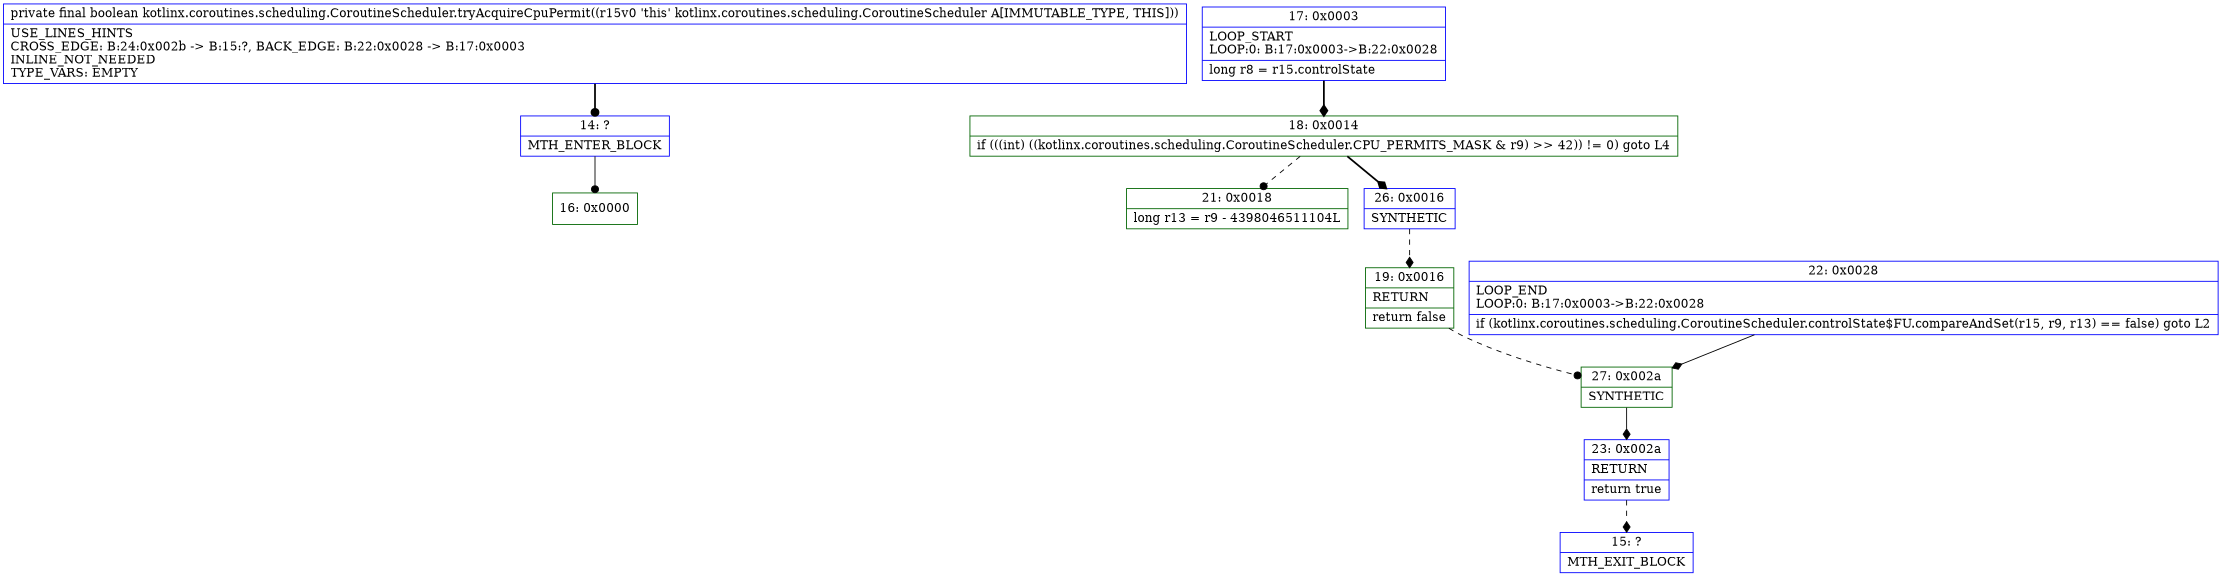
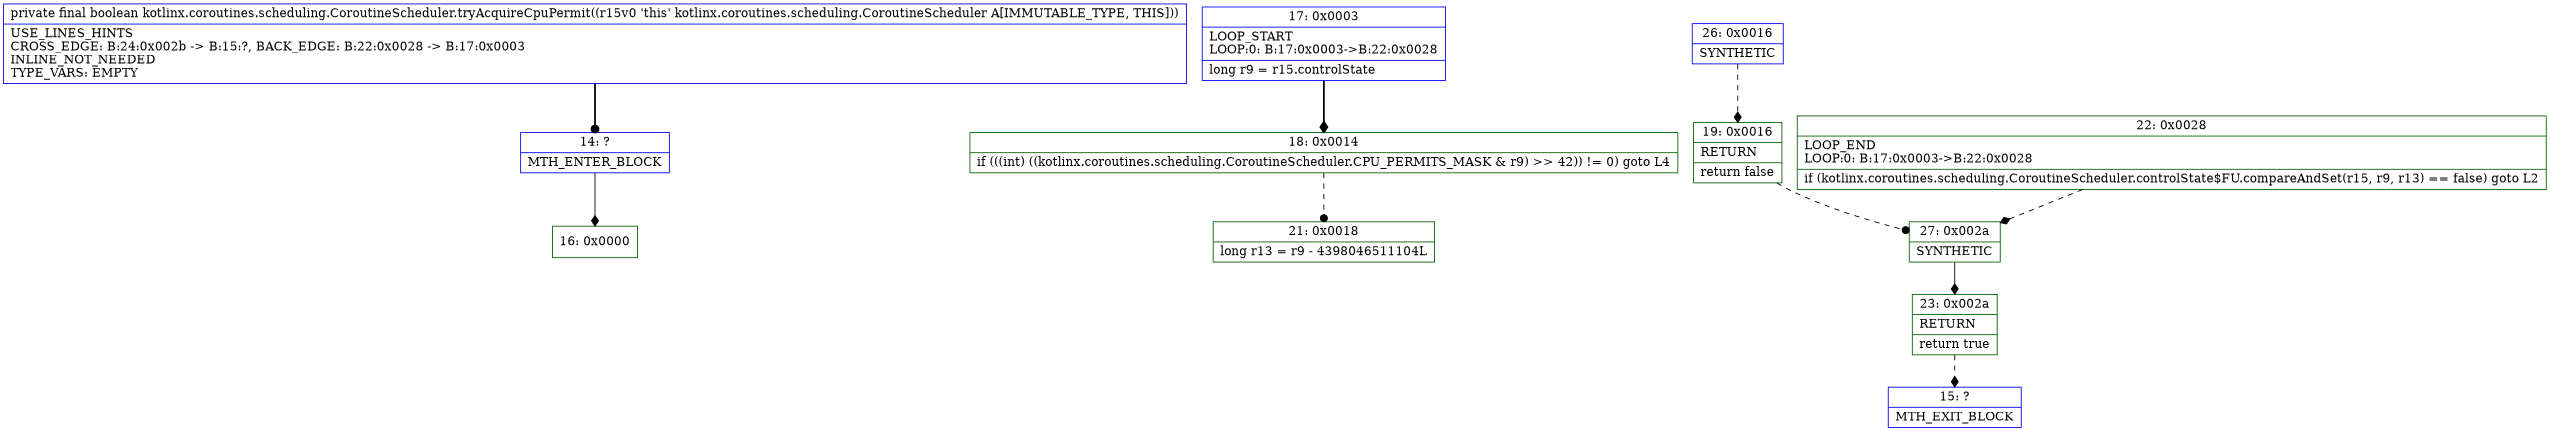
(1292, 70) -> (1292, 70)
(1363, 169) -> none
(595, 171) -> (595, 194)
(1844, 298) -> (2172, 153)
(1718, 349) -> (2046, 204)
(1627, 470) -> (1955, 325)
